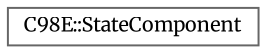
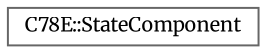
(133, 27) -> (133, 27)
